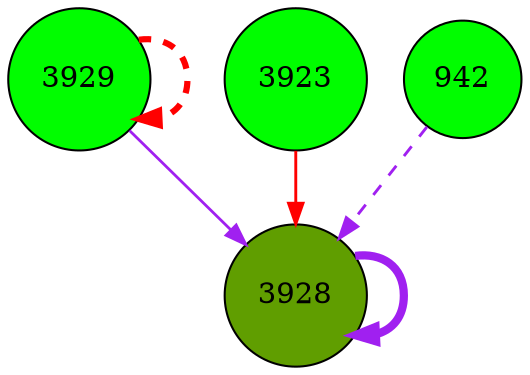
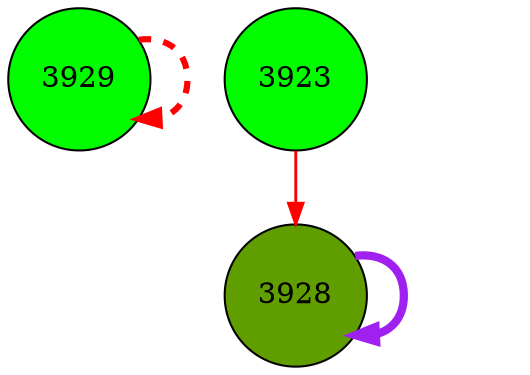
(463, 79) -> none
(180, 180) -> none
